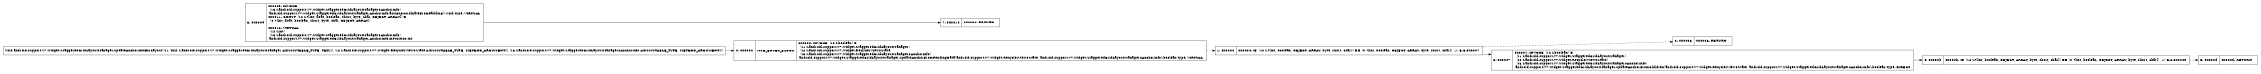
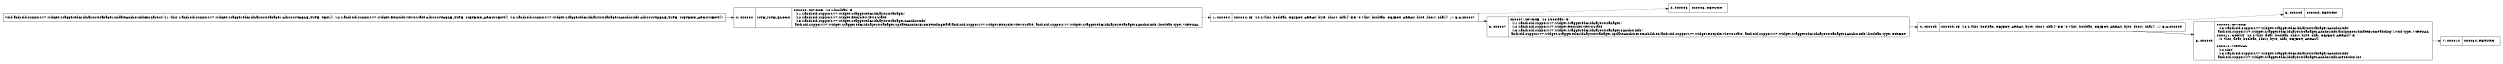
none -> (2162, 33)
(776, 51) -> (774, 17)
